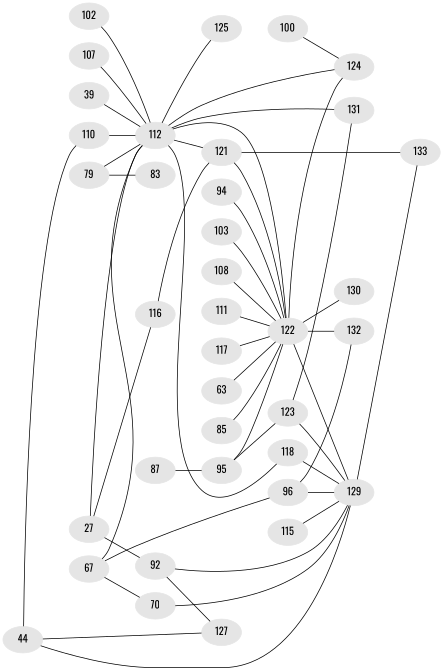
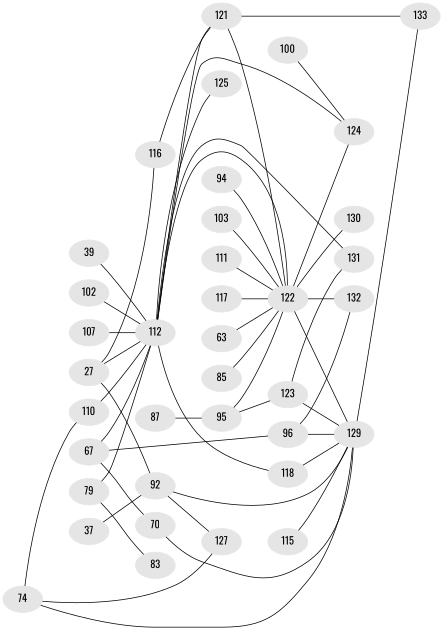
(222, 272) -> none
none -> (89, 531)
(23, 640) -> (23, 599)
